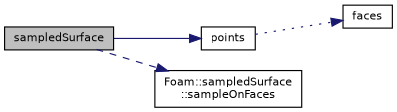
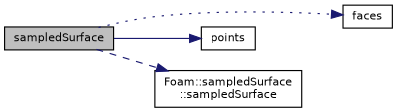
(293, 28) -> (214, 13)
(228, 89) -> (228, 89)
